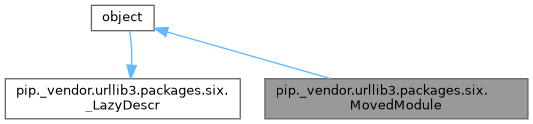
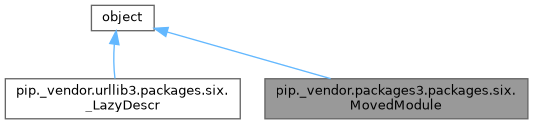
(131, 48) -> (114, 61)
(396, 99) -> (396, 99)
